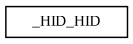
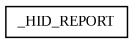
(67, 22) -> (67, 22)
